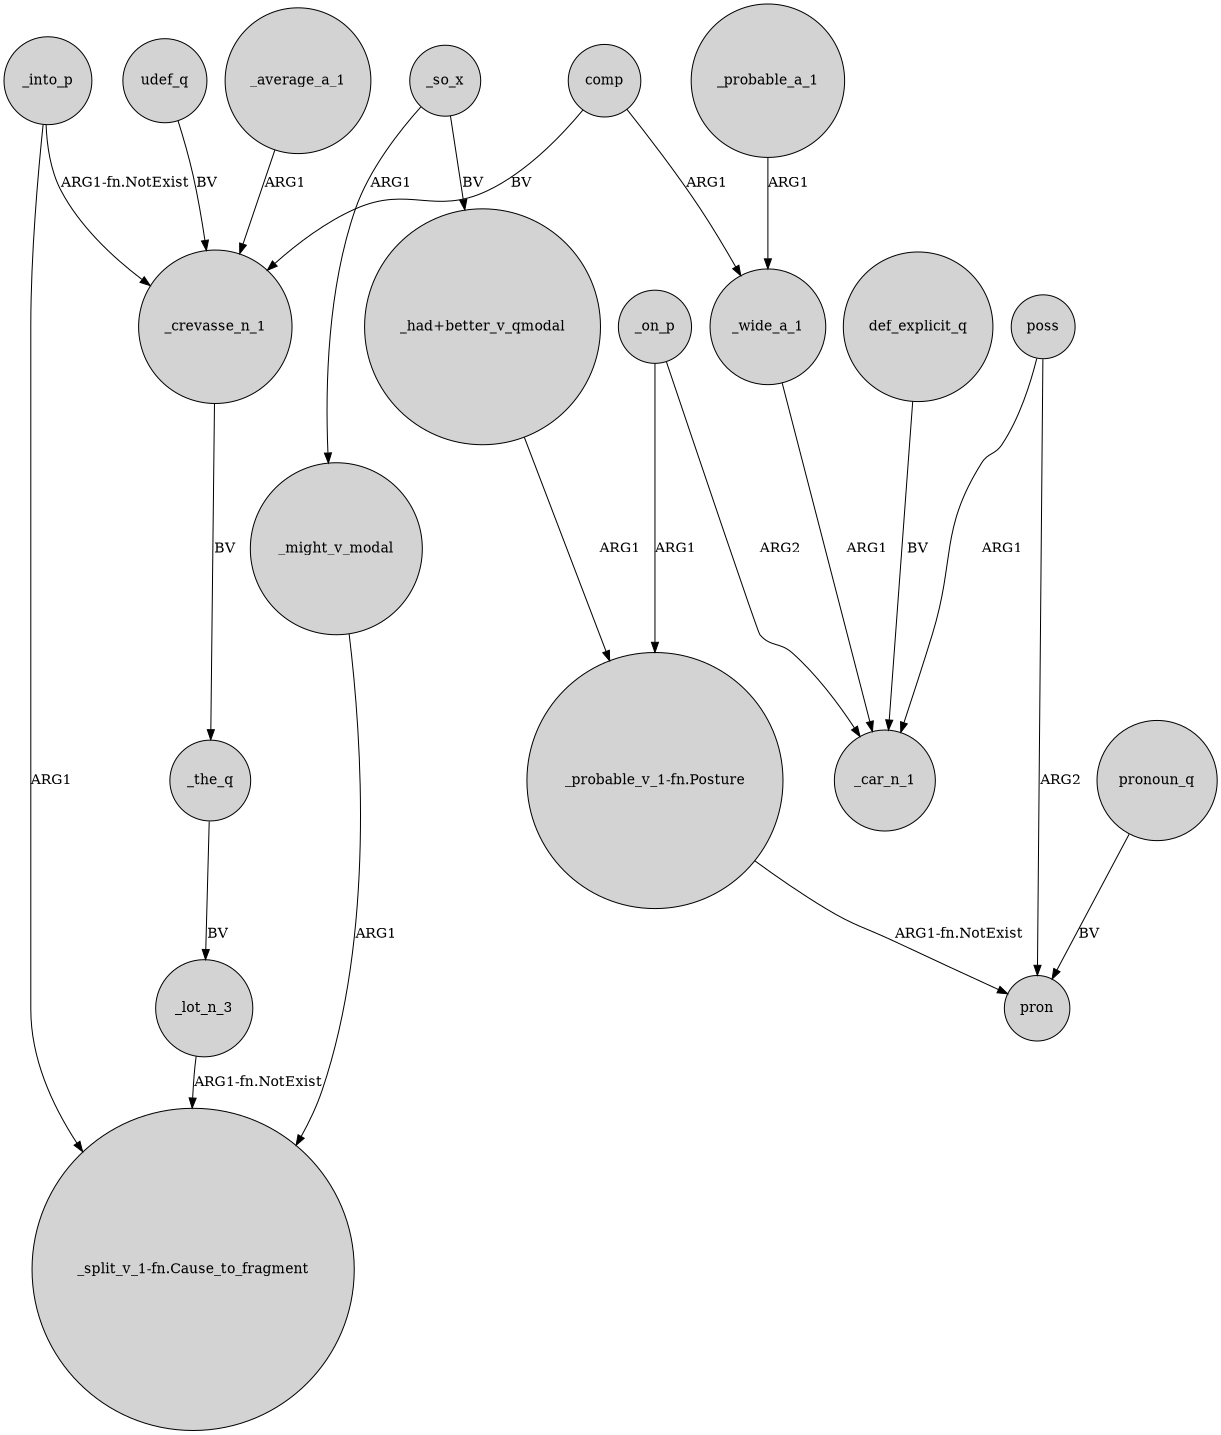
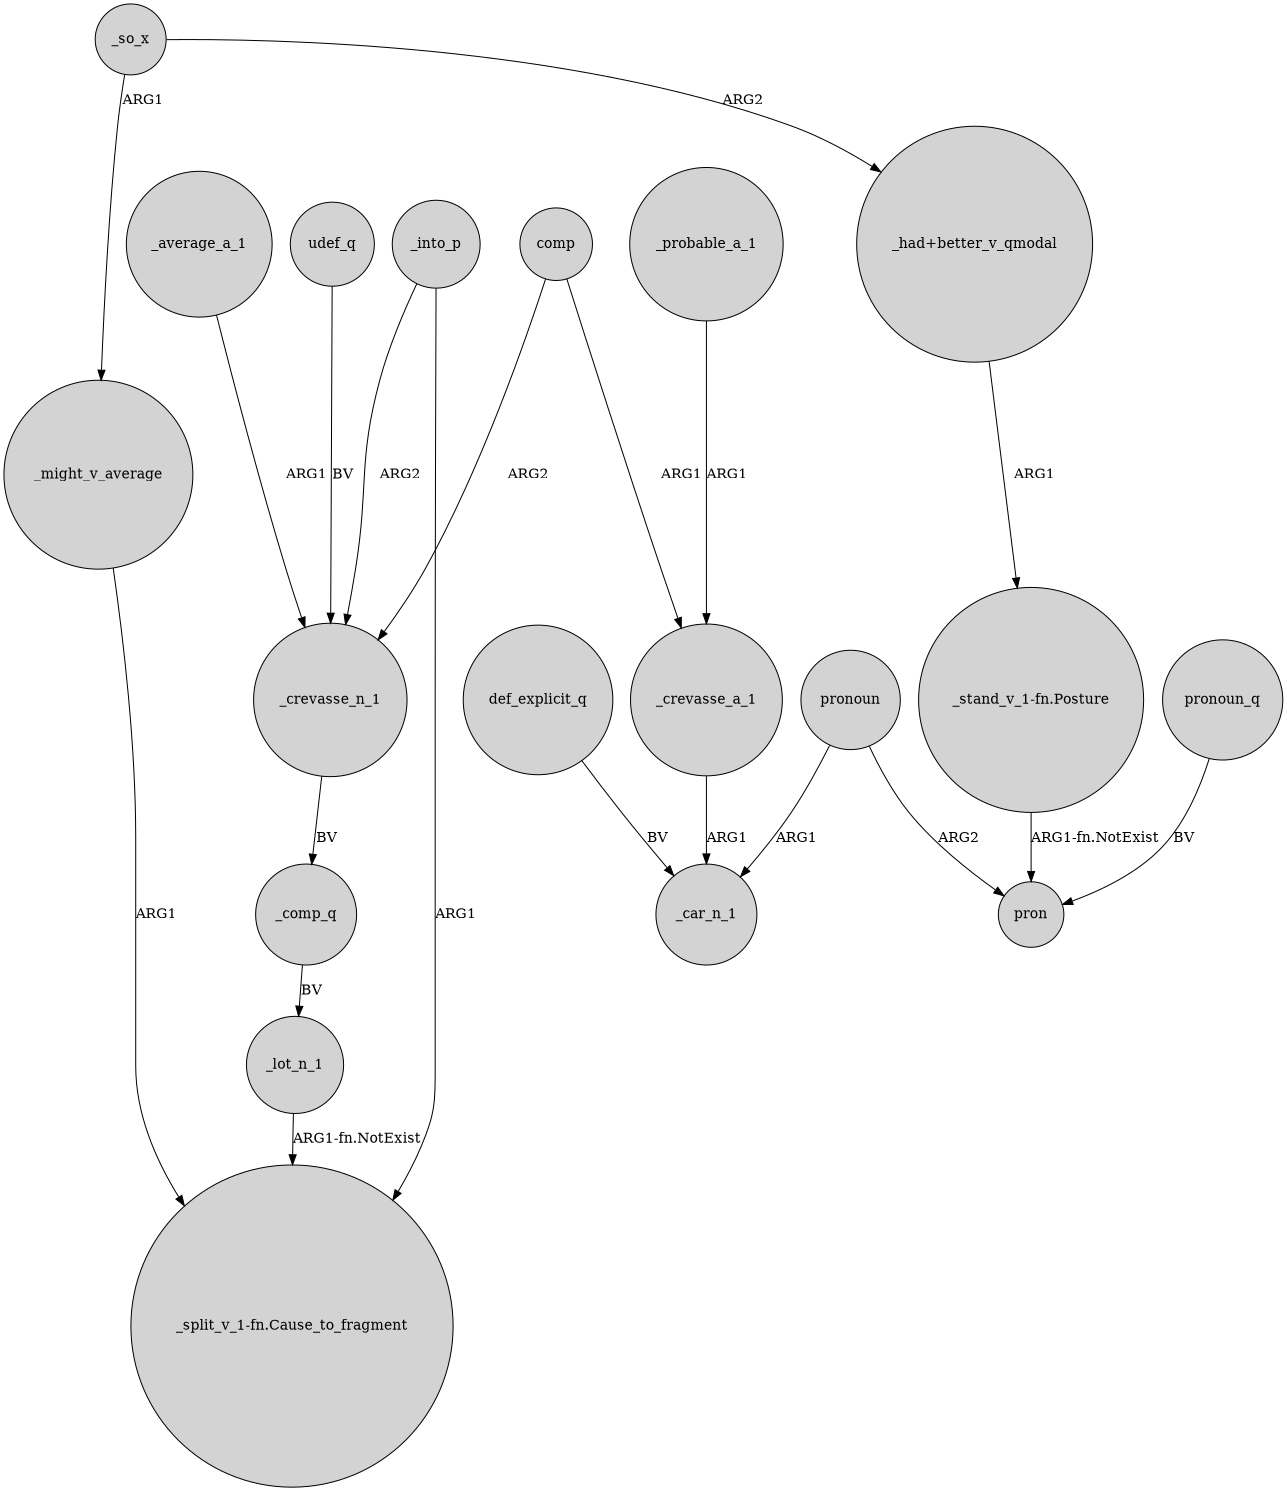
(125, 183) -> (400, 475)
(473, 183) -> (743, 101)
(521, 183) -> (528, 475)
(655, 327) -> none
(768, 327) -> (706, 700)
(1043, 327) -> (851, 700)
(336, 549) -> (98, 475)
(210, 781) -> (306, 915)
(655, 781) -> (1031, 700)
(204, 1008) -> (295, 1065)
